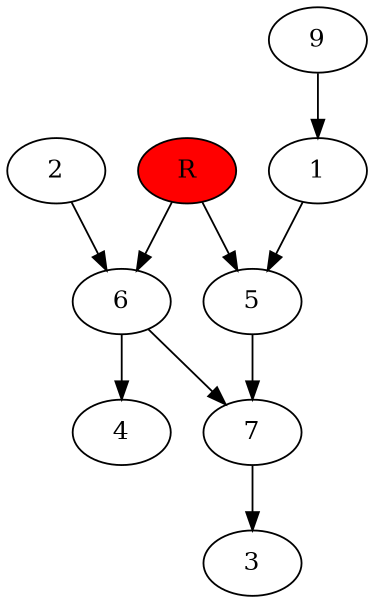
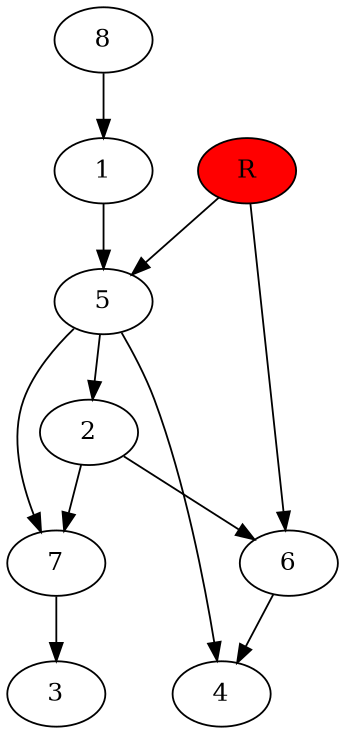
(318, 40) -> (104, 40)
none -> (97, 358)
(180, 360) -> (75, 489)
none -> (178, 476)
